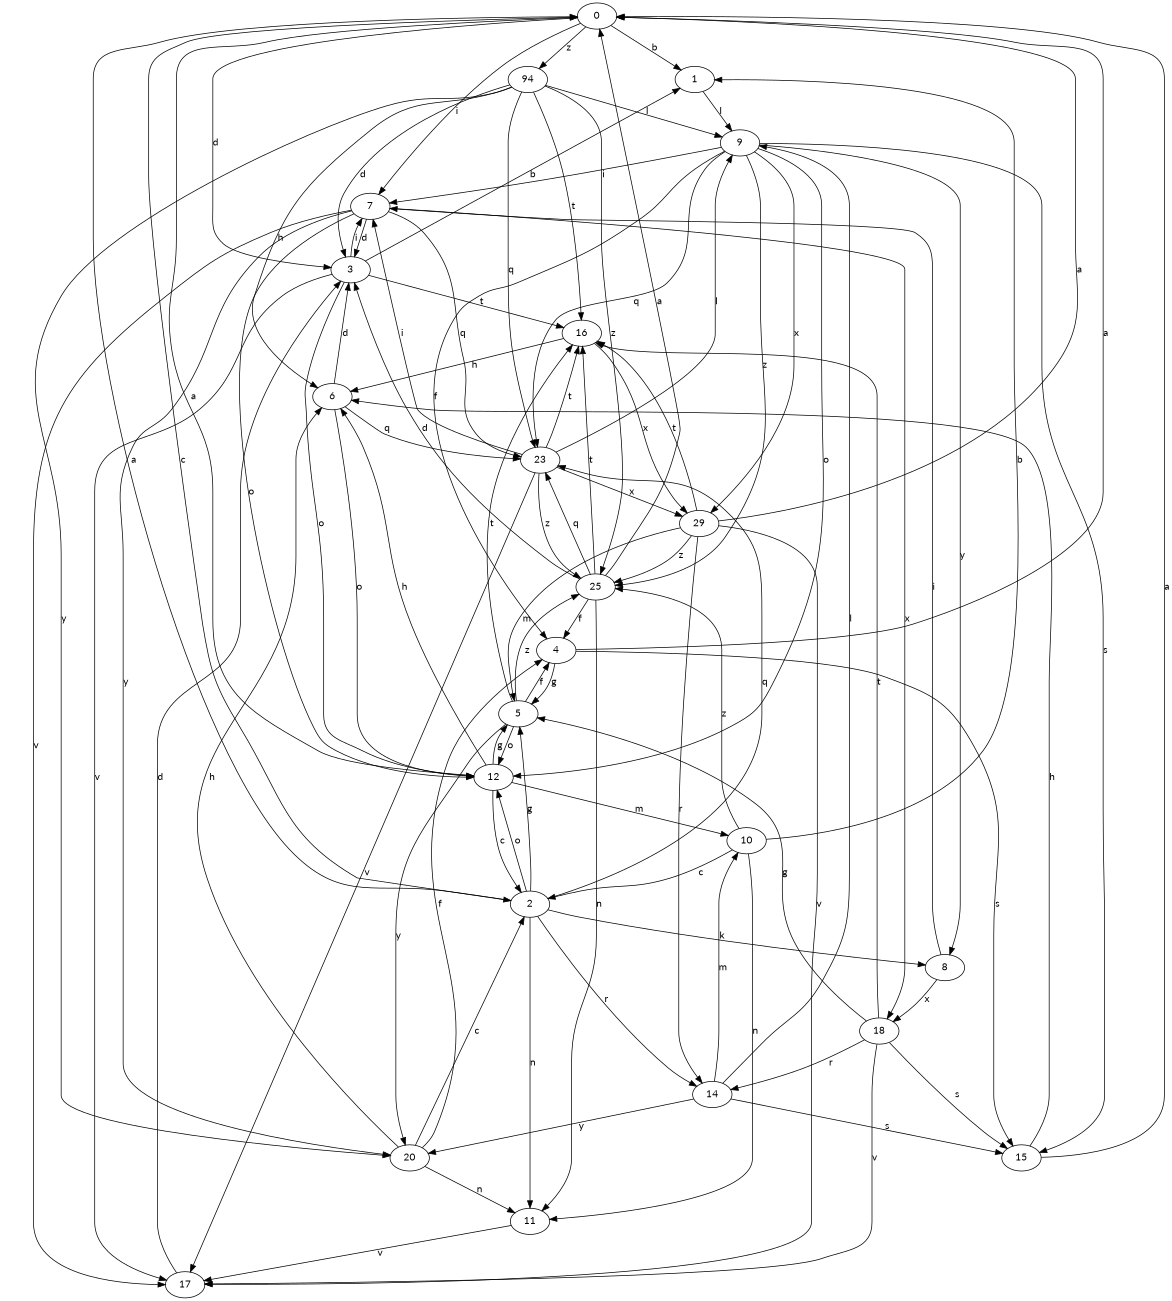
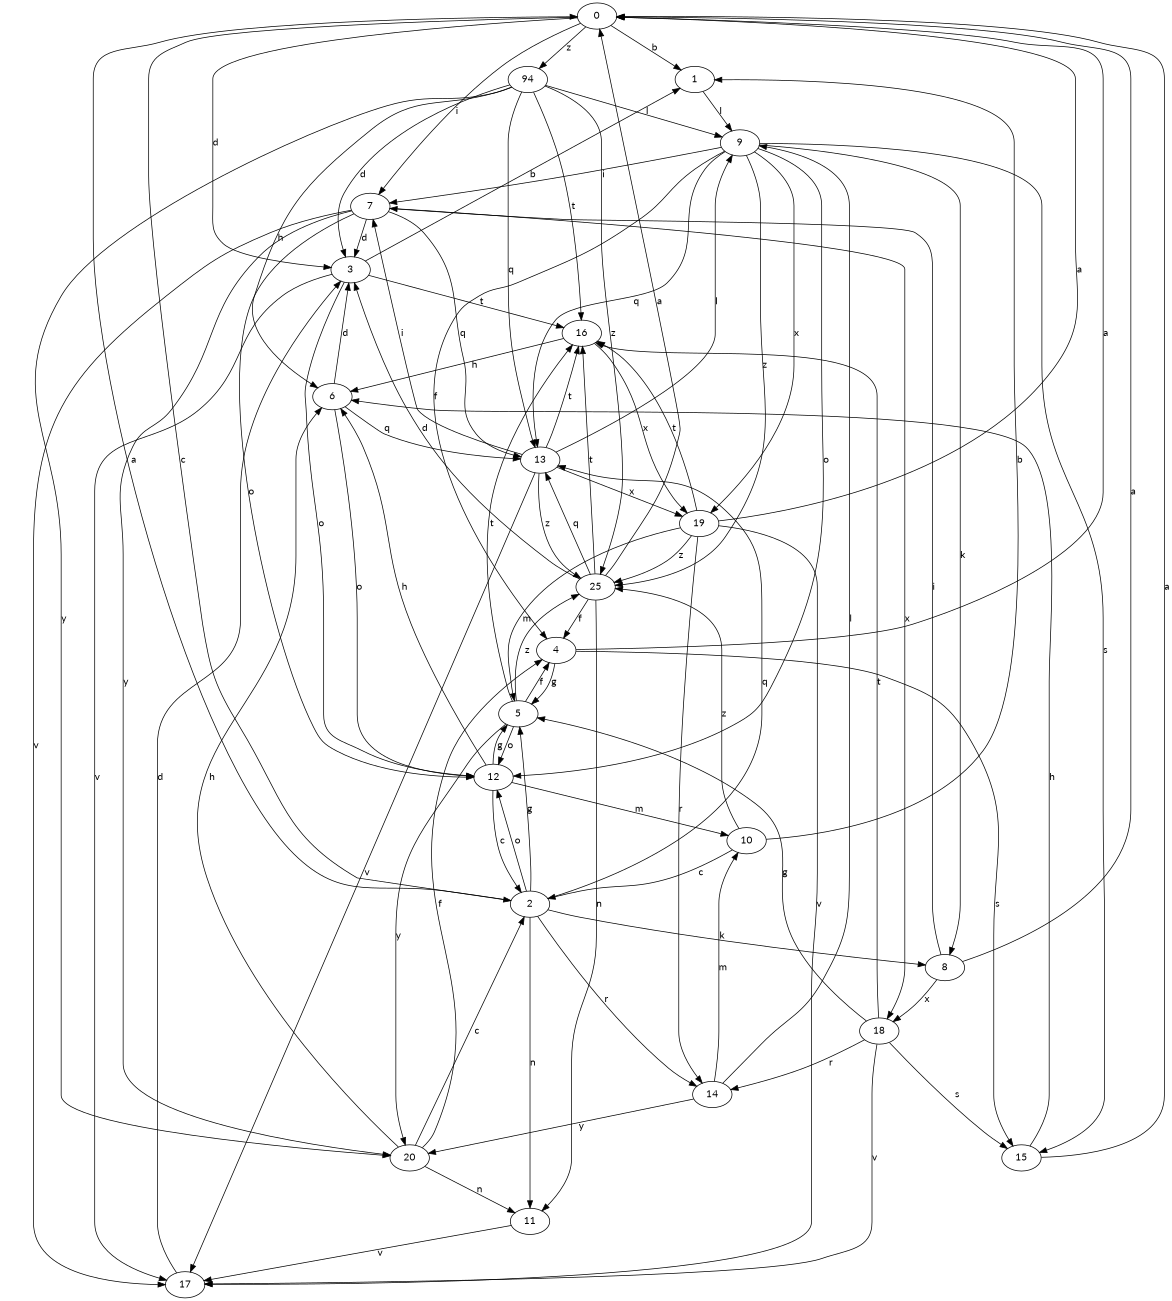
(353, 240) -> none
(169, 315) -> (1131, 302)
(540, 460) -> (540, 460)
(699, 524) -> (699, 524)
(963, 555) -> (963, 555)
(752, 1113) -> none
(863, 1125) -> none
